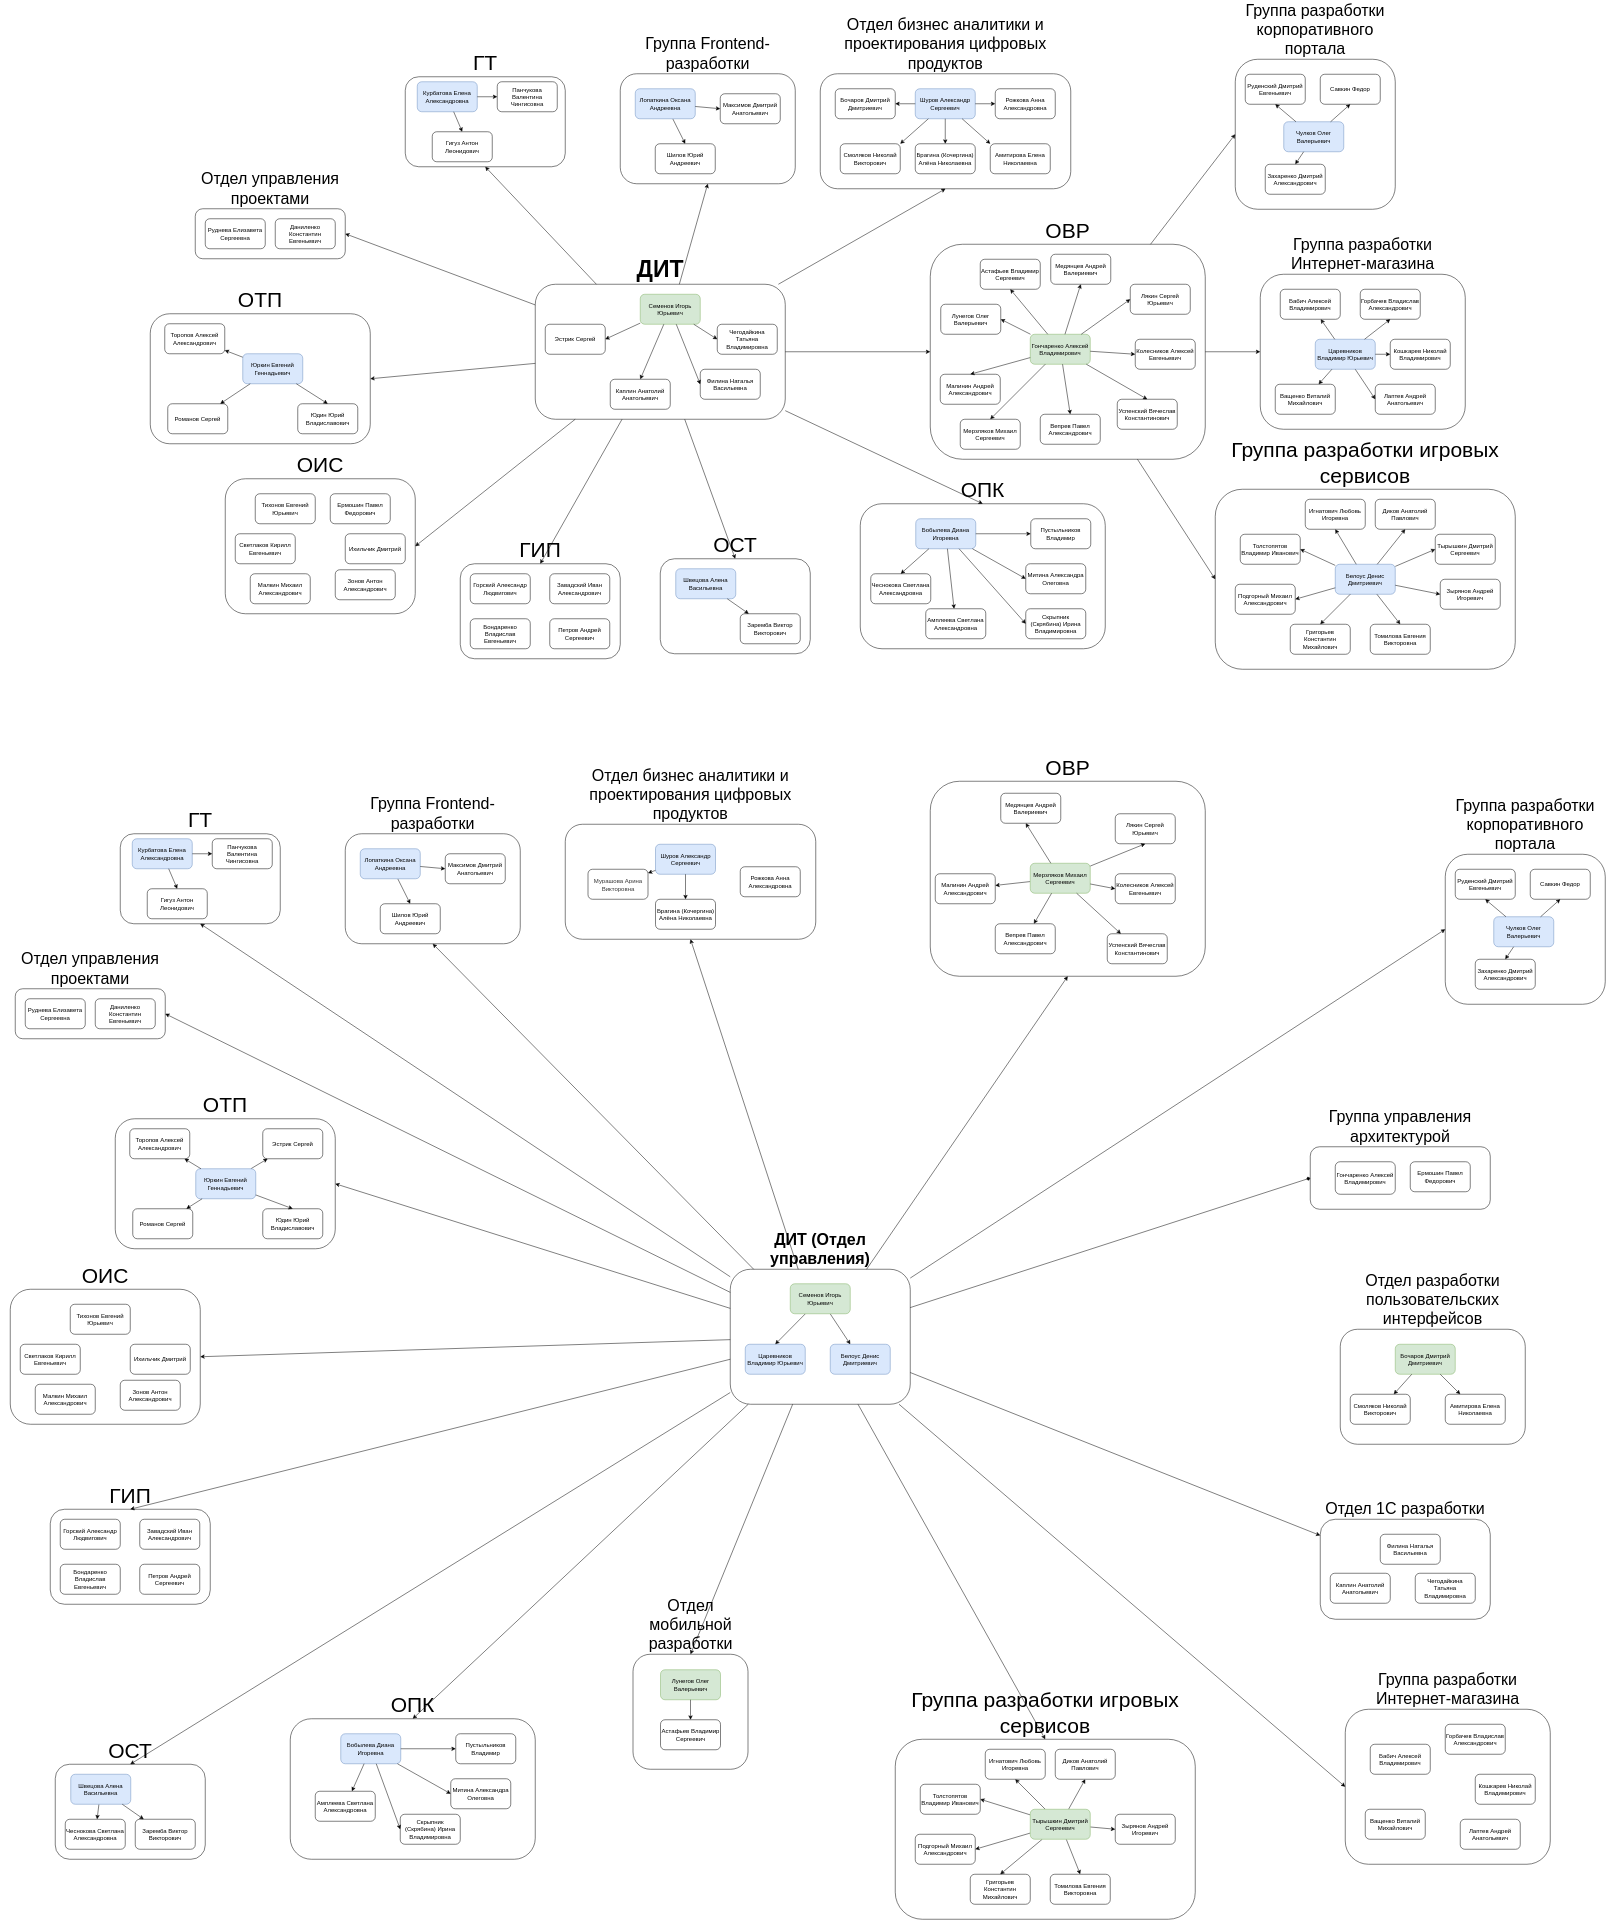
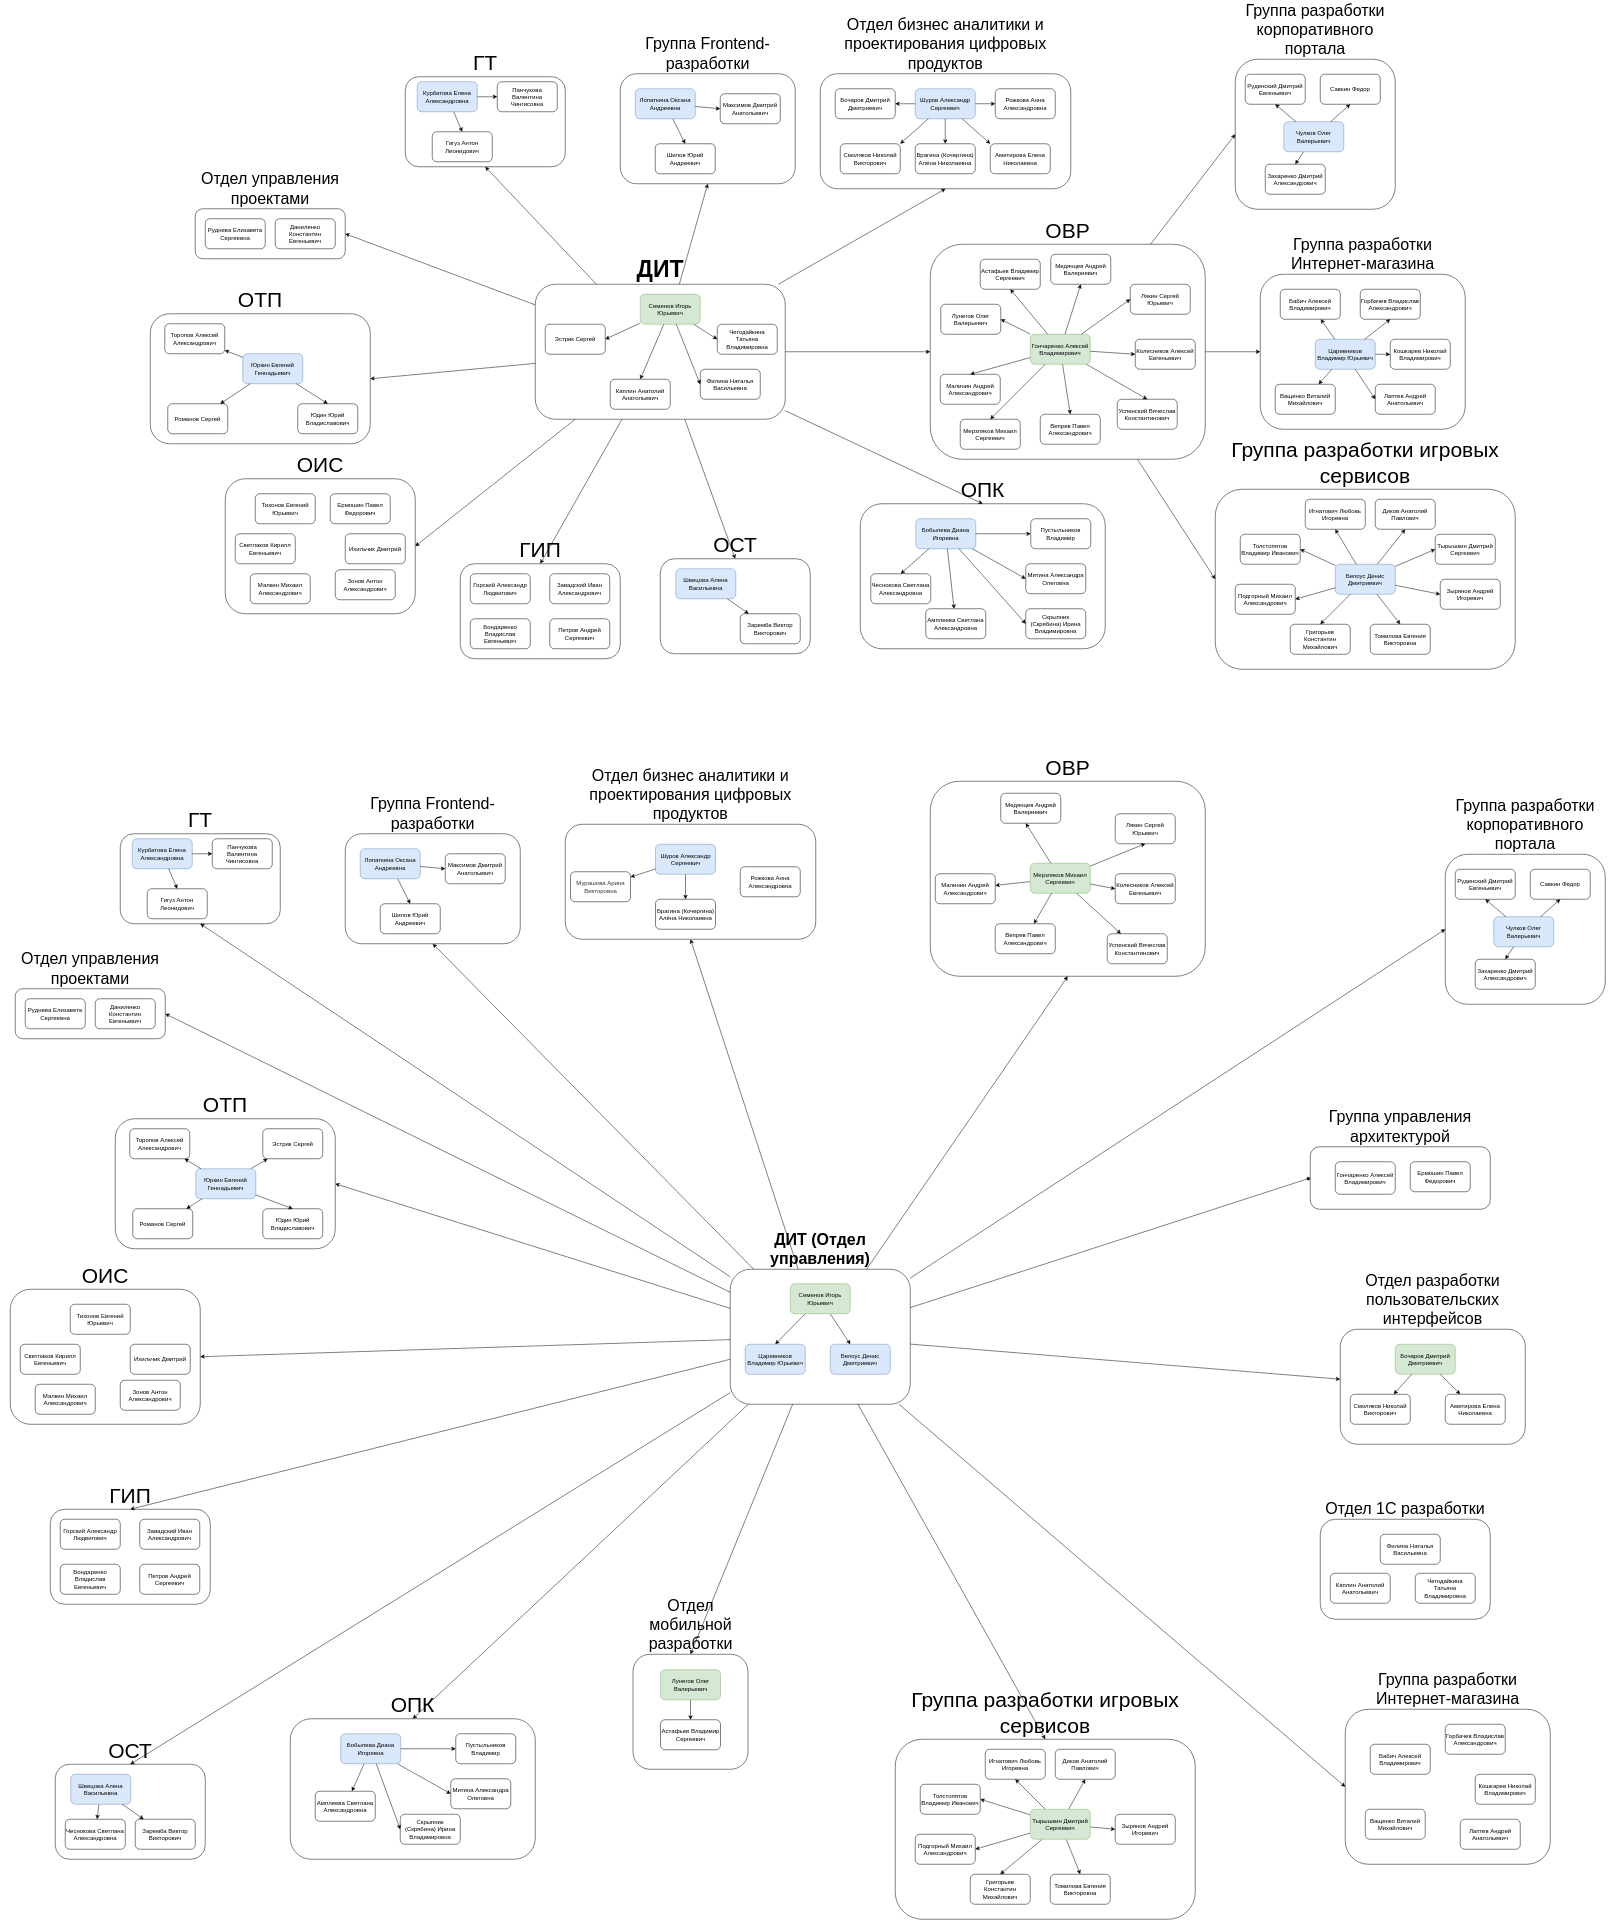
(618, 884) -> (601, 887)
(1108, 1451) -> (927, 1345)
